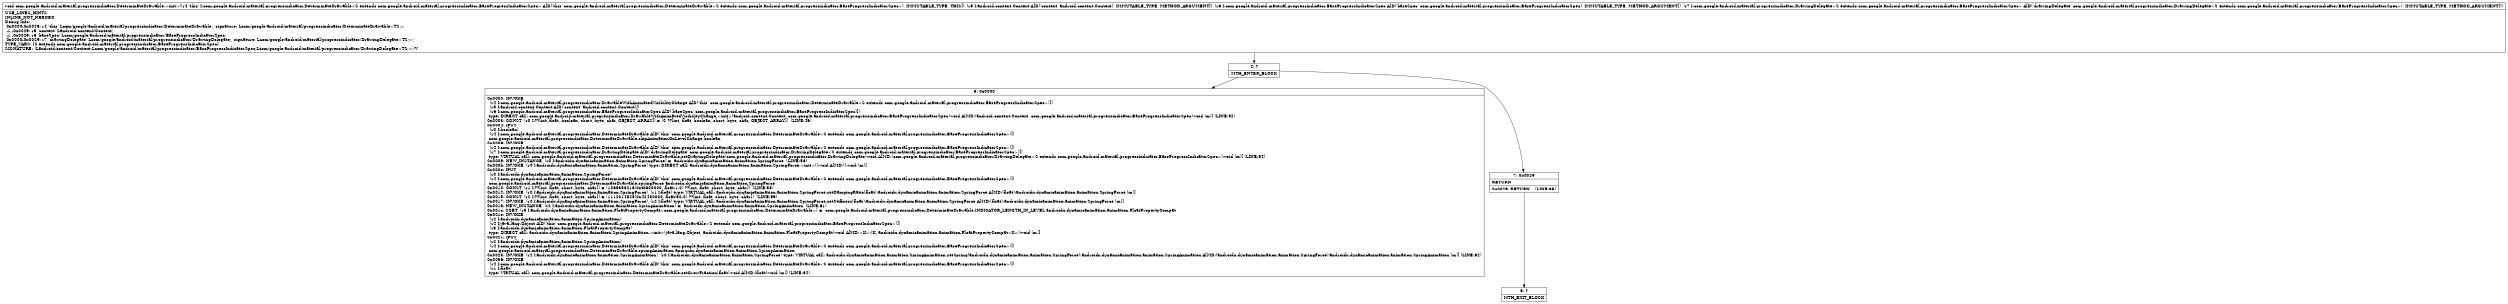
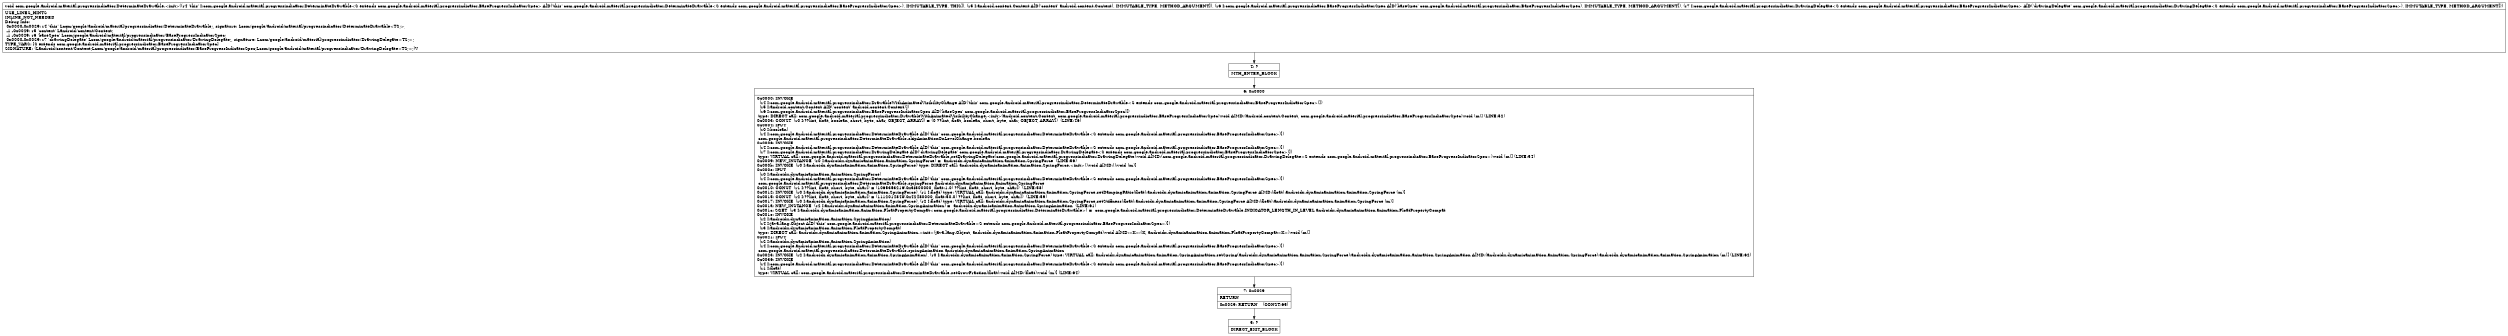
(1429, 78) -> (1254, 281)
(1524, 189) -> (1254, 305)
(1524, 298) -> (1254, 330)
